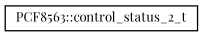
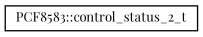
(101, 18) -> (101, 18)
